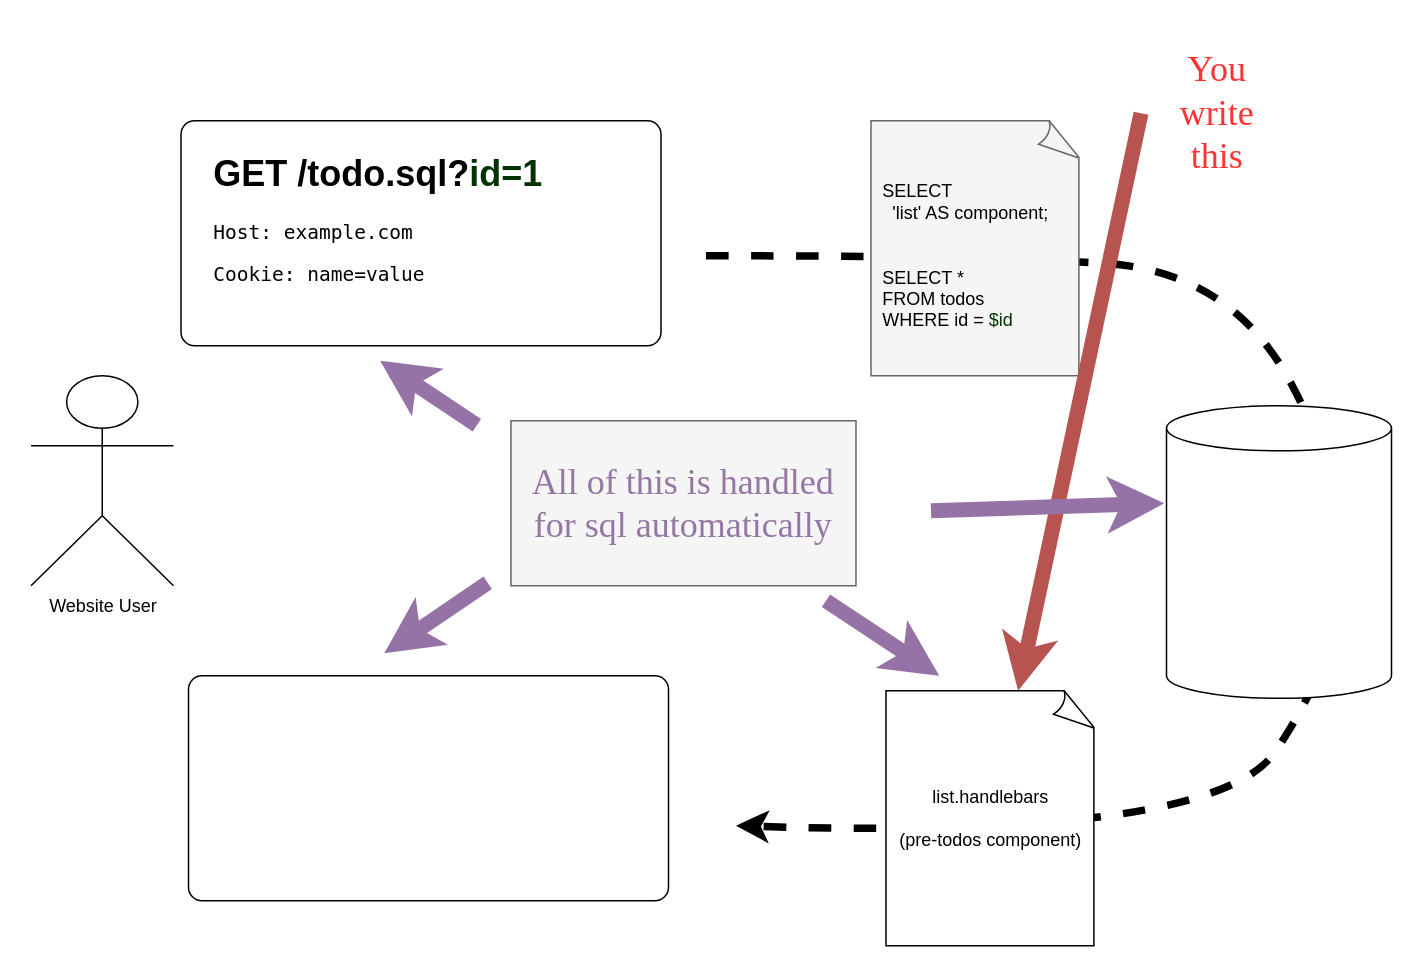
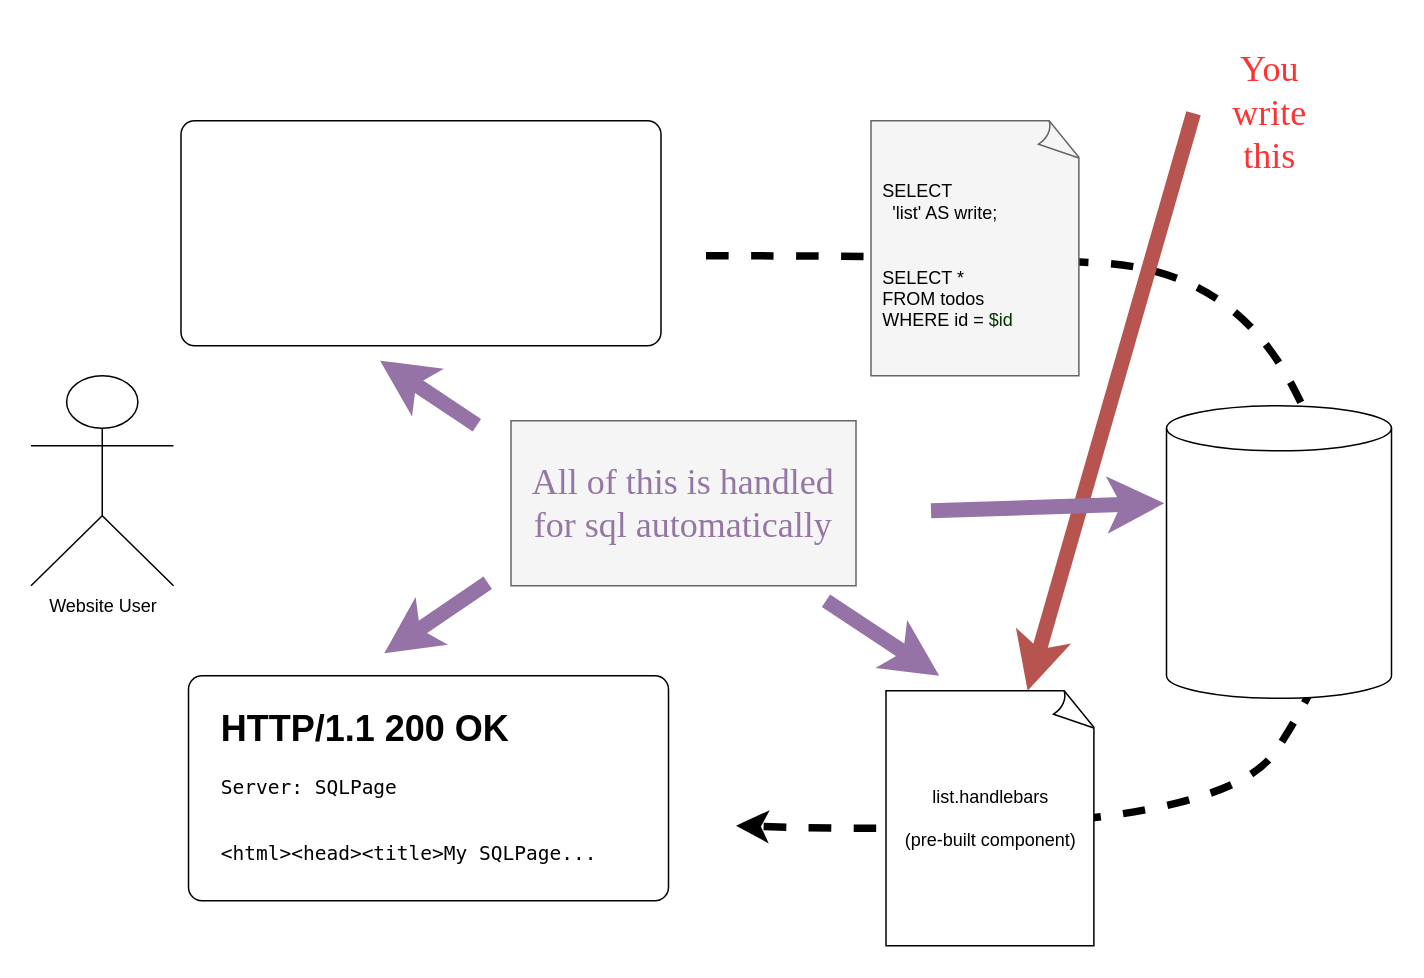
(1217, 113) -> (1269, 113)
(428, 233) -> none
(967, 256) -> (945, 256)
none -> (436, 788)
(991, 818) -> (991, 818)
